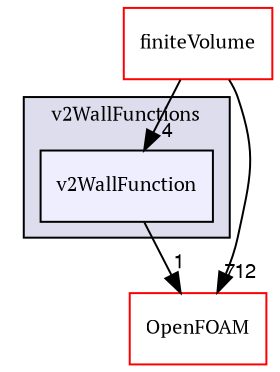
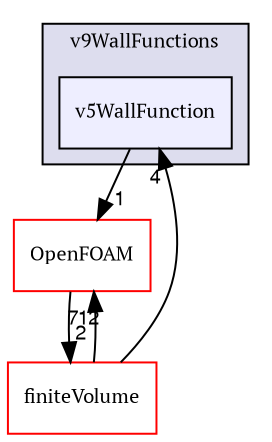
(127, 116) -> (146, 43)
(127, 186) -> (146, 113)
none -> (69, 317)
